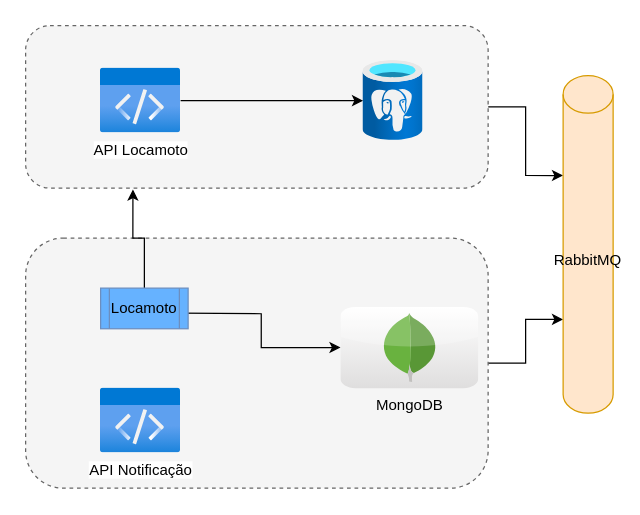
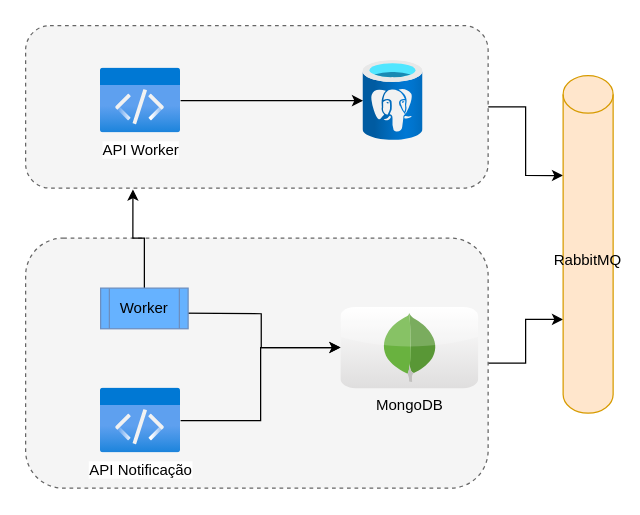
(141, 151) -> (141, 151)
(144, 308) -> (144, 308)
none -> (256, 421)
